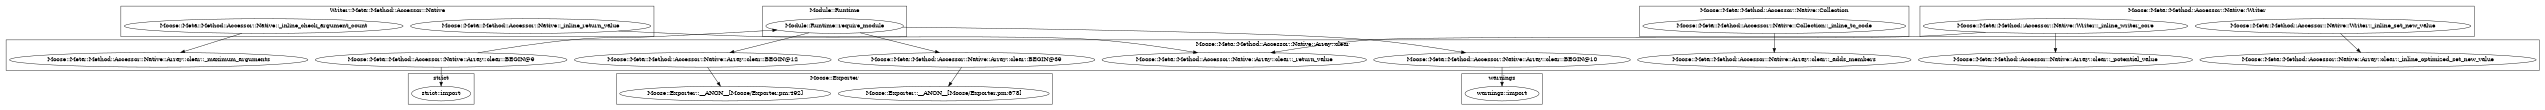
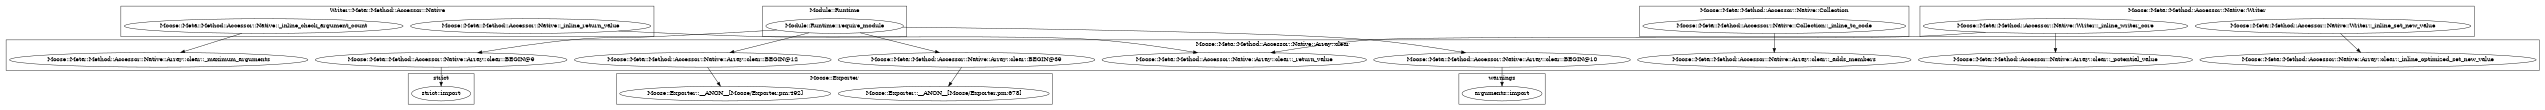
(662, 36) -> (659, 36)
(1502, 94) -> (1502, 94)
